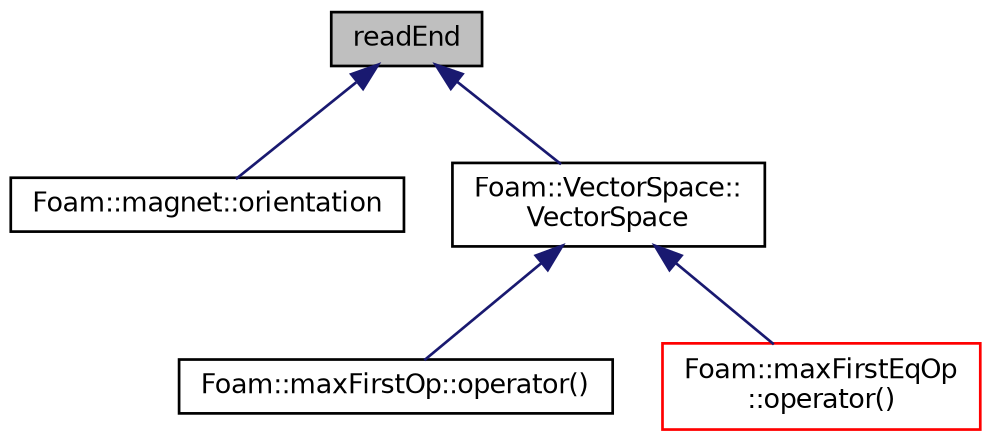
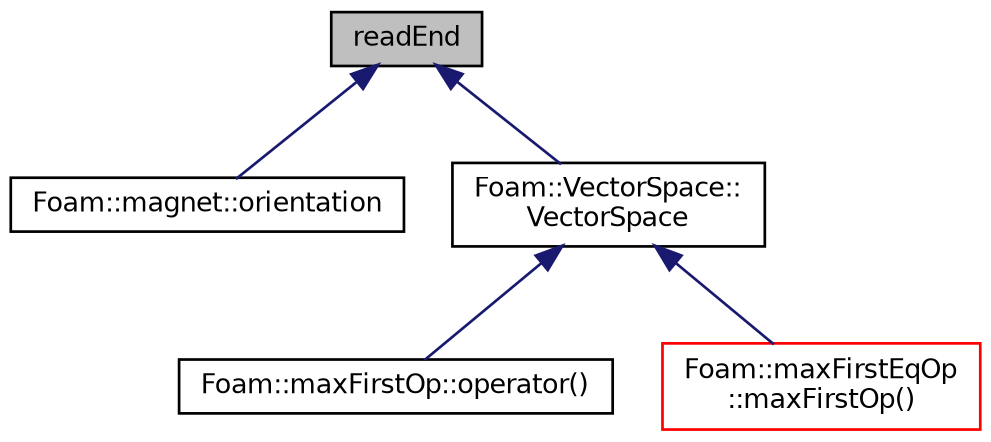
(821, 386) -> (821, 386)
